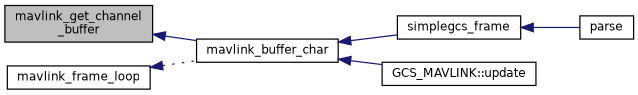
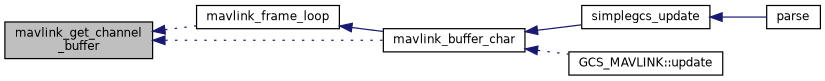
(459, 27) -> (646, 17)
none -> (181, 28)
(181, 38) -> (274, 40)
(179, 63) -> (368, 30)
(366, 63) -> (553, 52)
